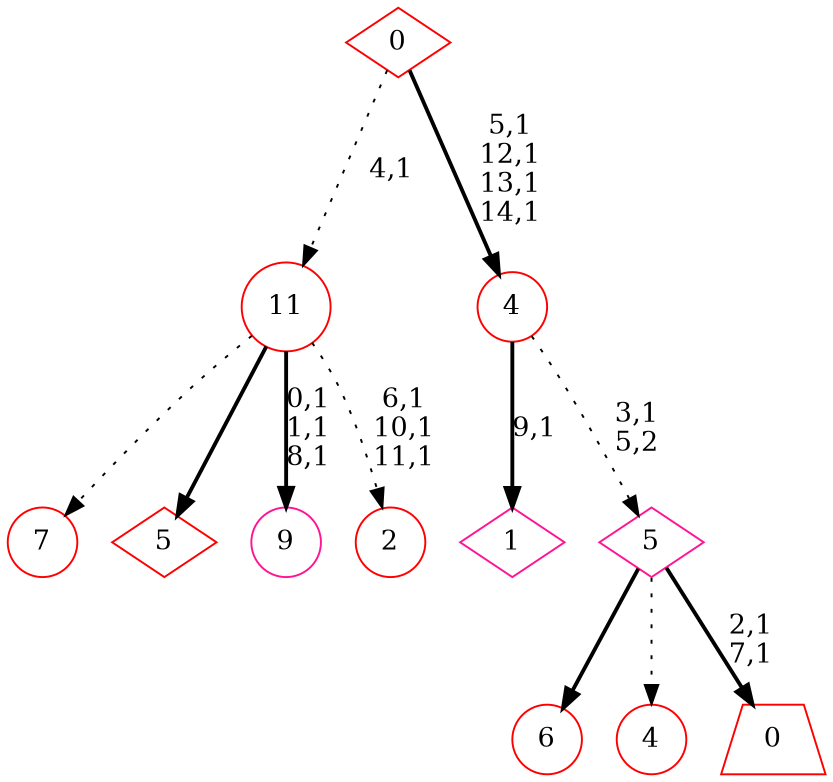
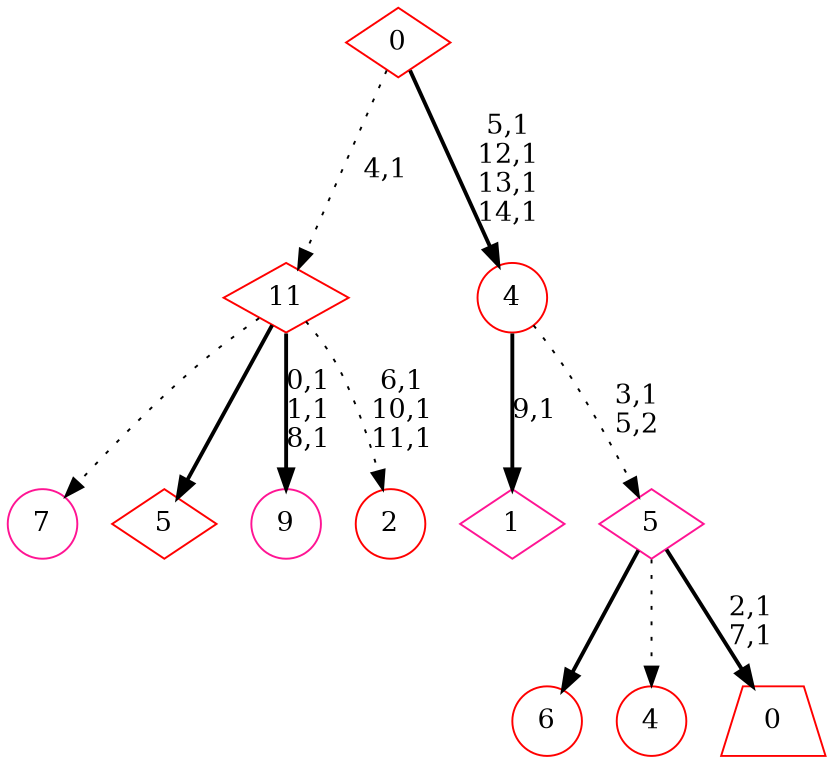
(286, 307) -> (286, 298)
(43, 542) -> (43, 524)
